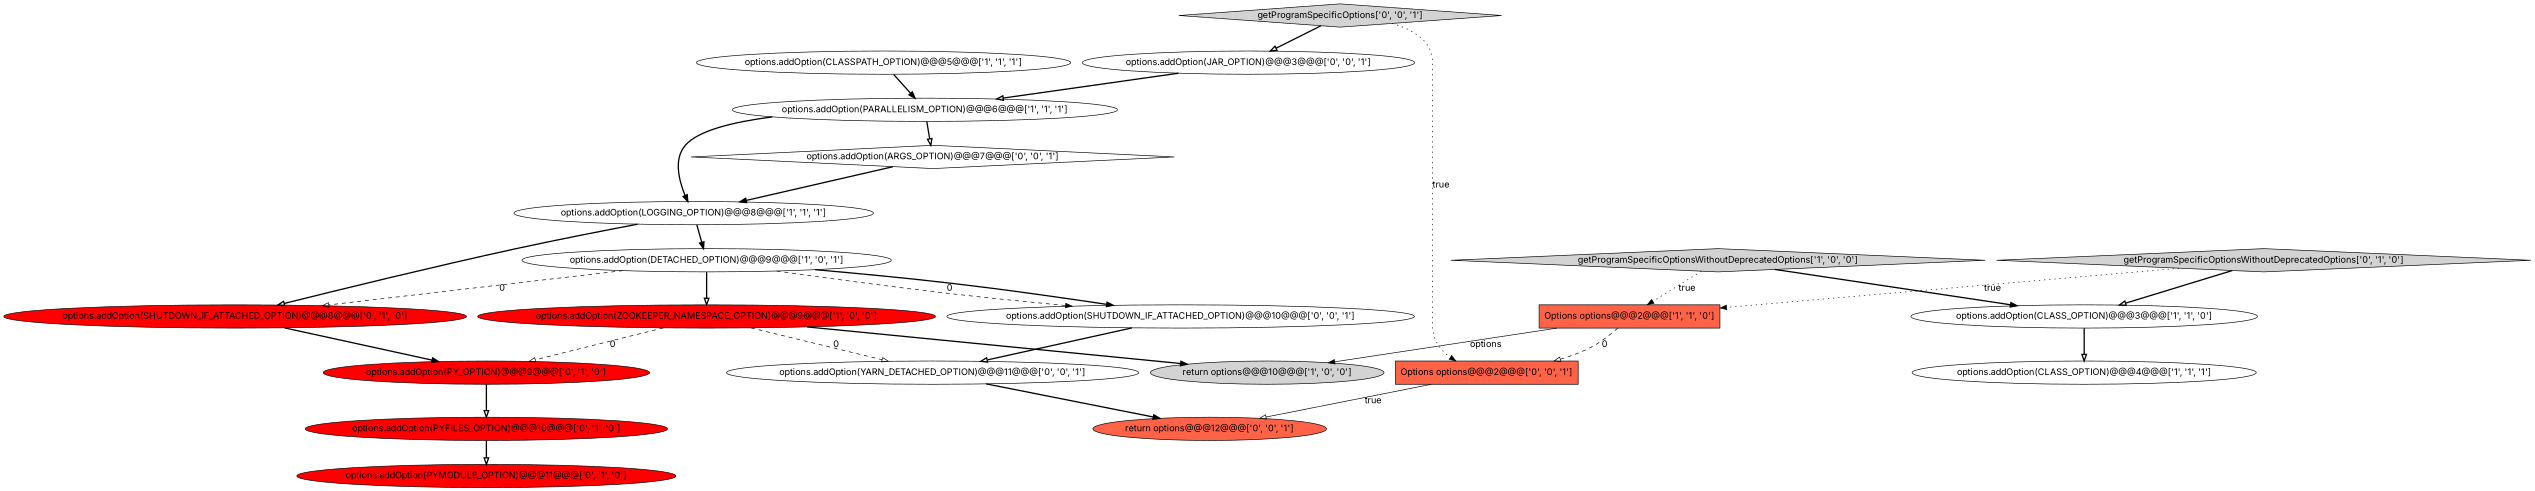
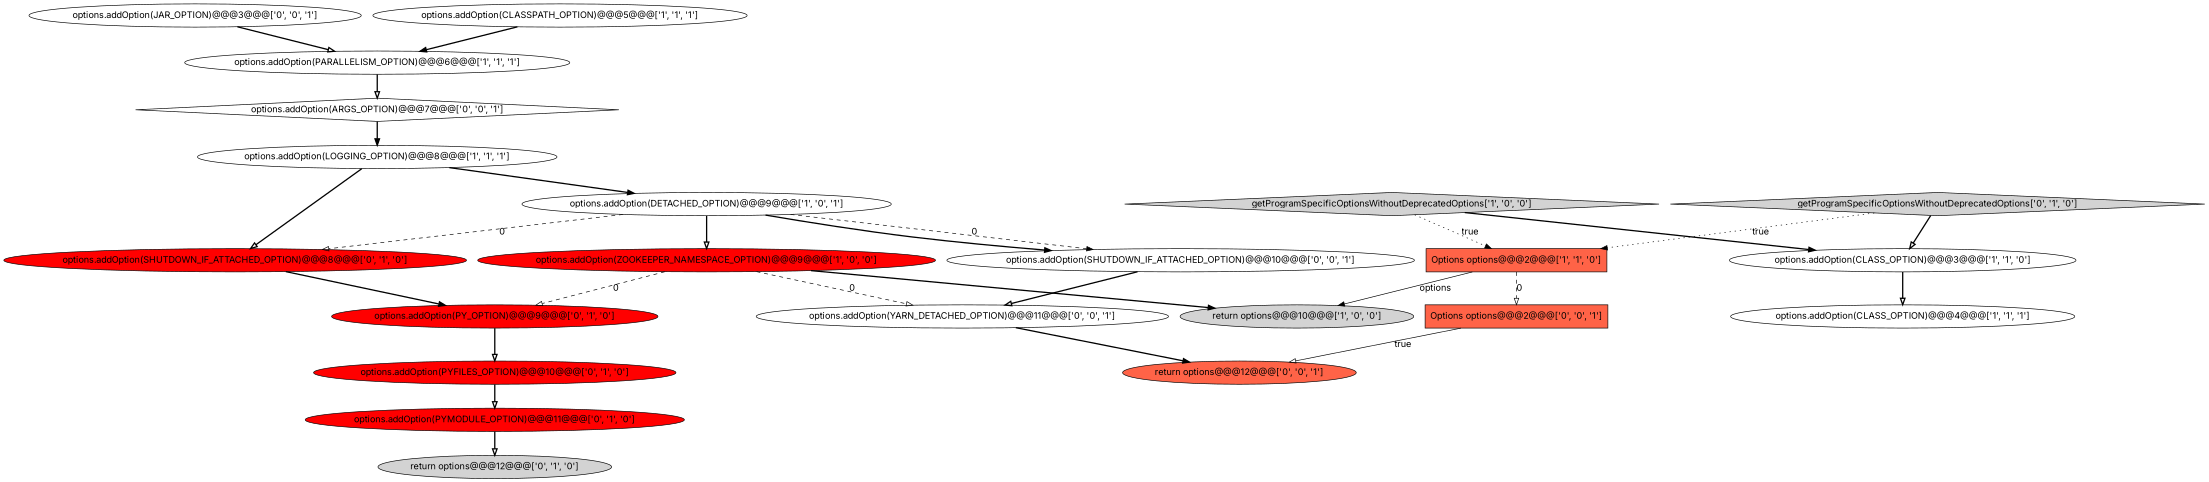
(1340, 16) -> none
(702, 134) -> none
none -> (495, 467)
